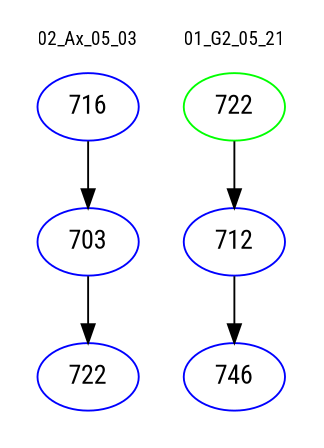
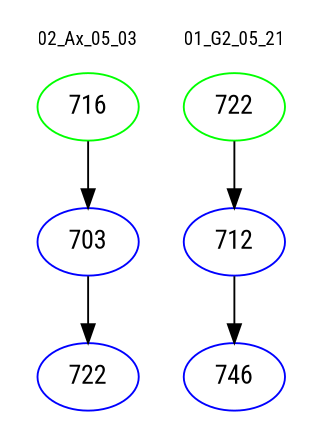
(88, 107) -> (88, 107)
